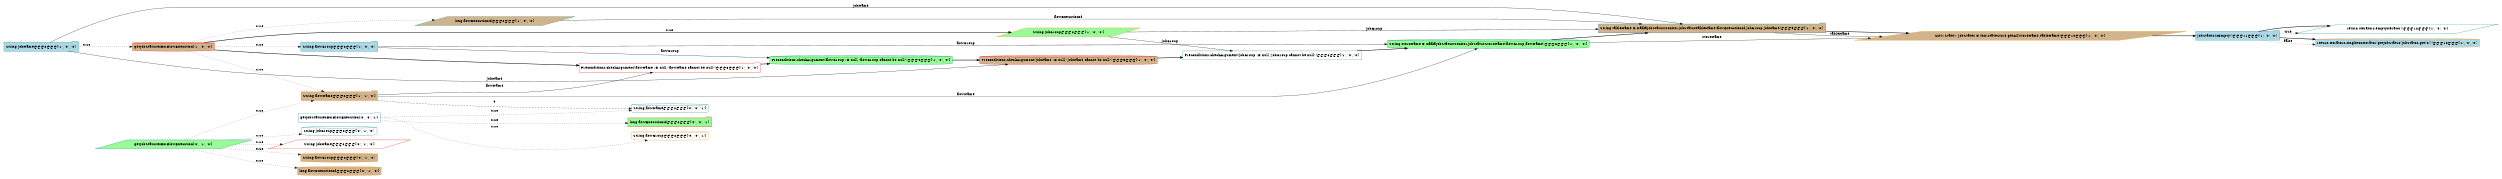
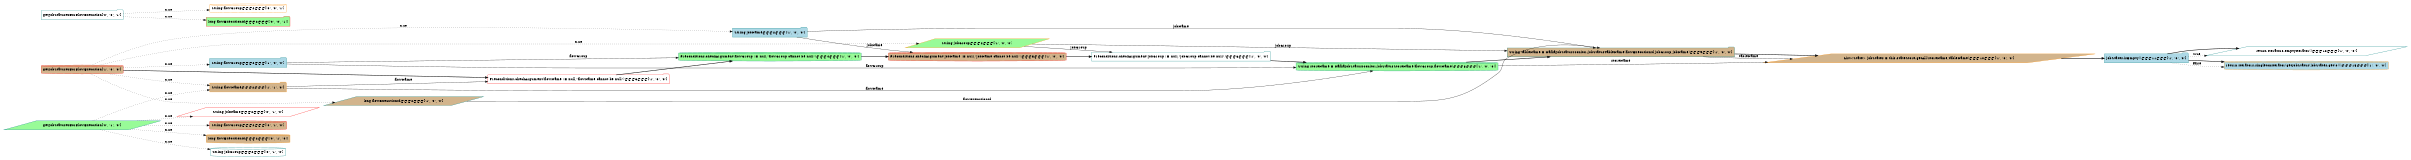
(606, 32) -> (507, 44)
(104, 47) -> (409, 28)
(670, 108) -> none
(339, 158) -> (248, 125)
